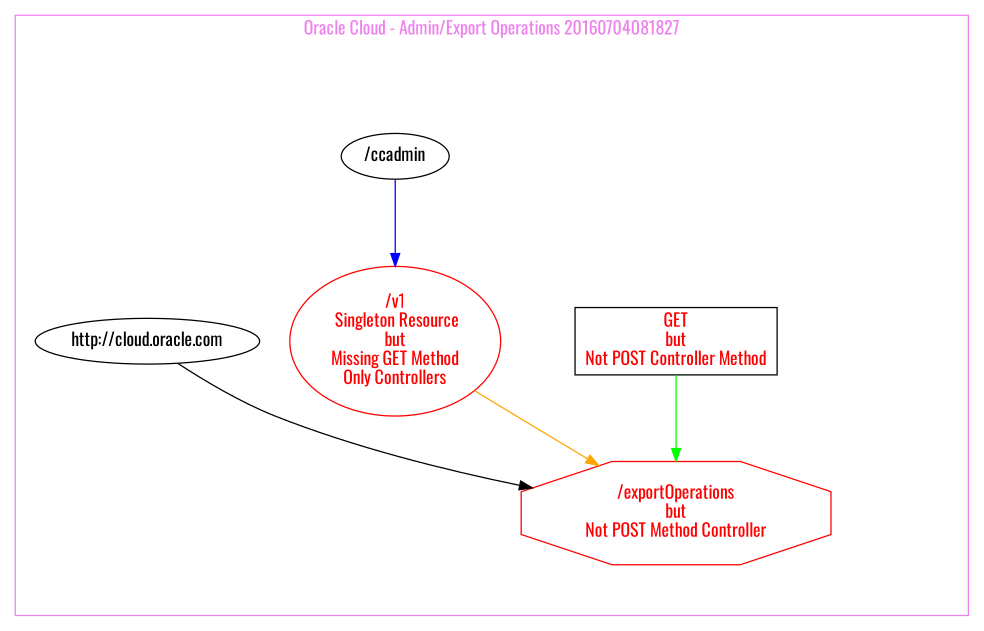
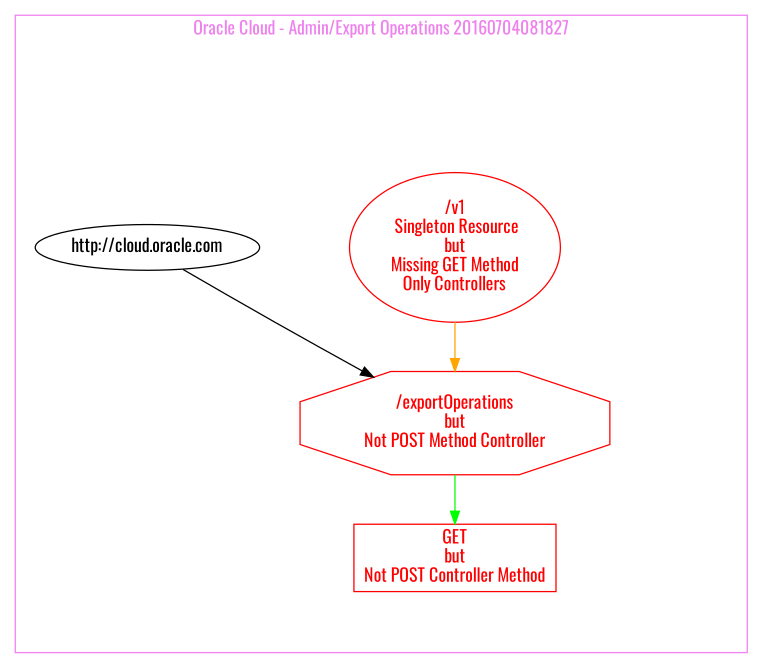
(395, 156) -> none
(676, 341) -> (455, 558)
(676, 412) -> (455, 493)
